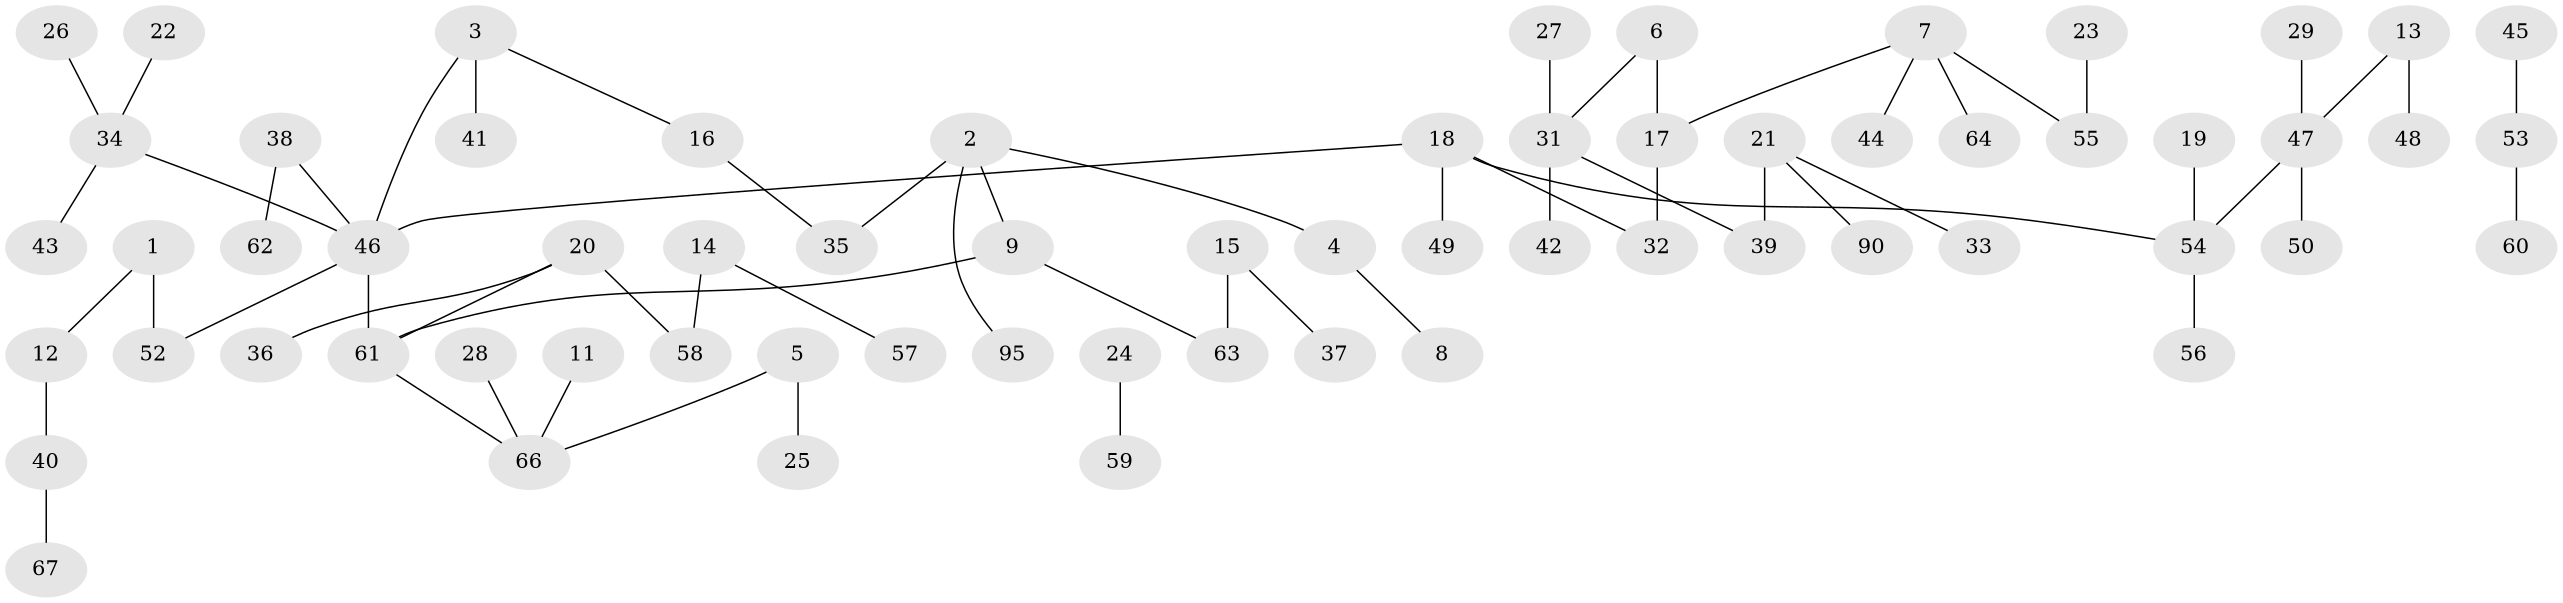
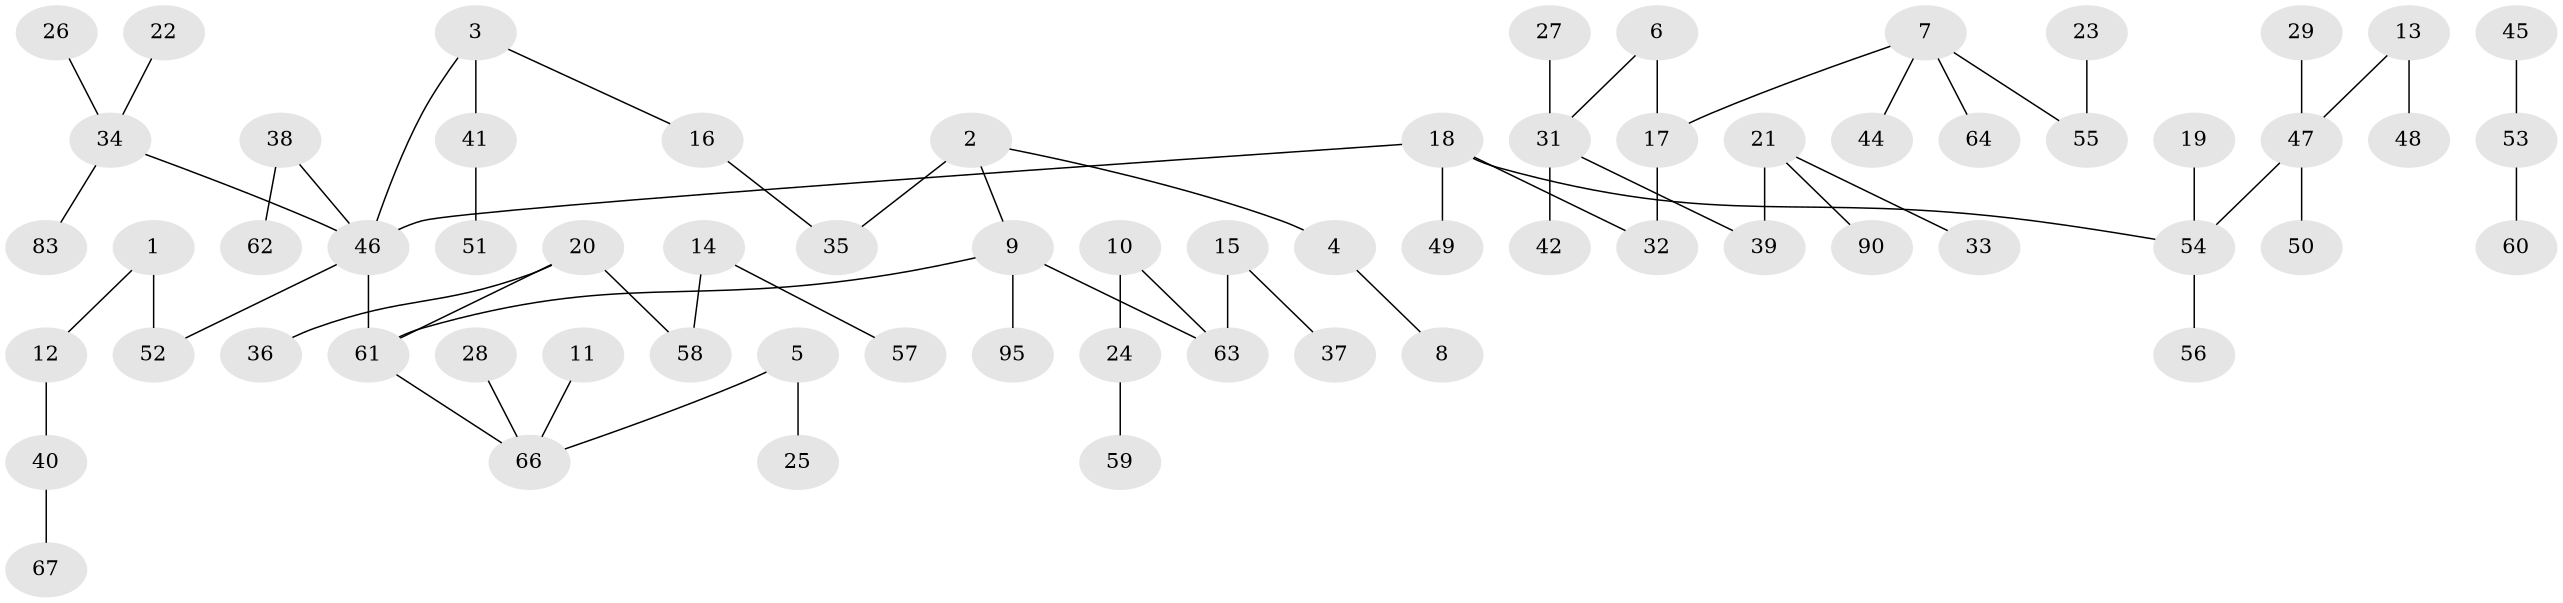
(46, 248) -> (46, 248)
none -> (476, 248)
none -> (1120, 248)
(954, 249) -> (1013, 301)
